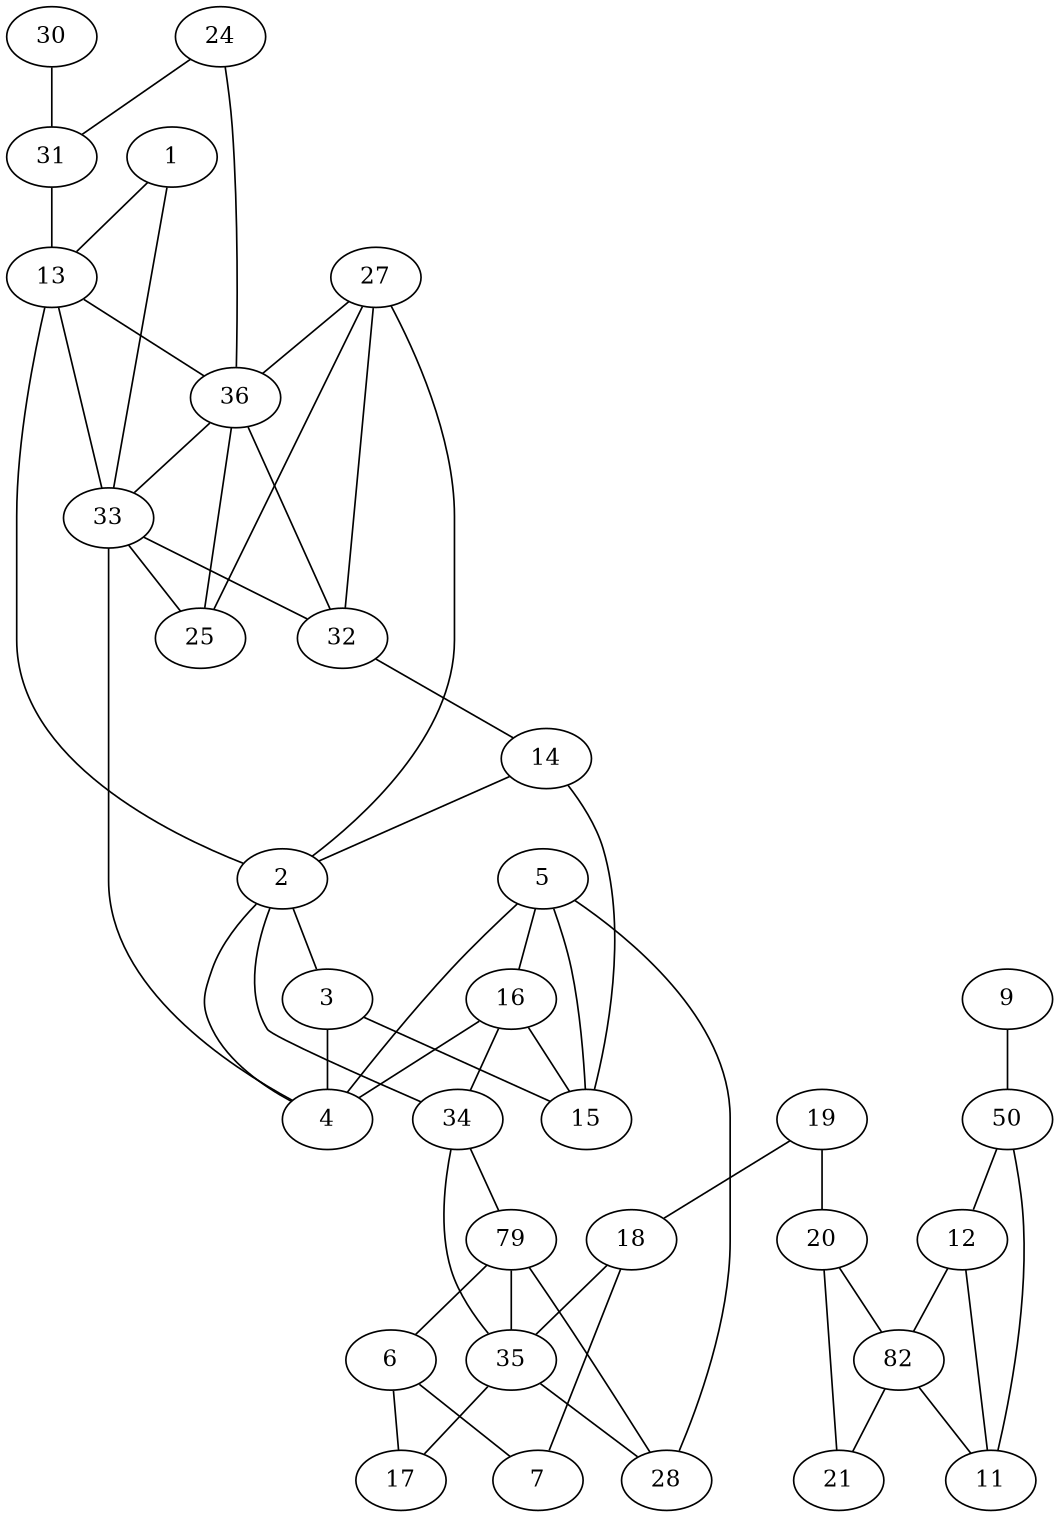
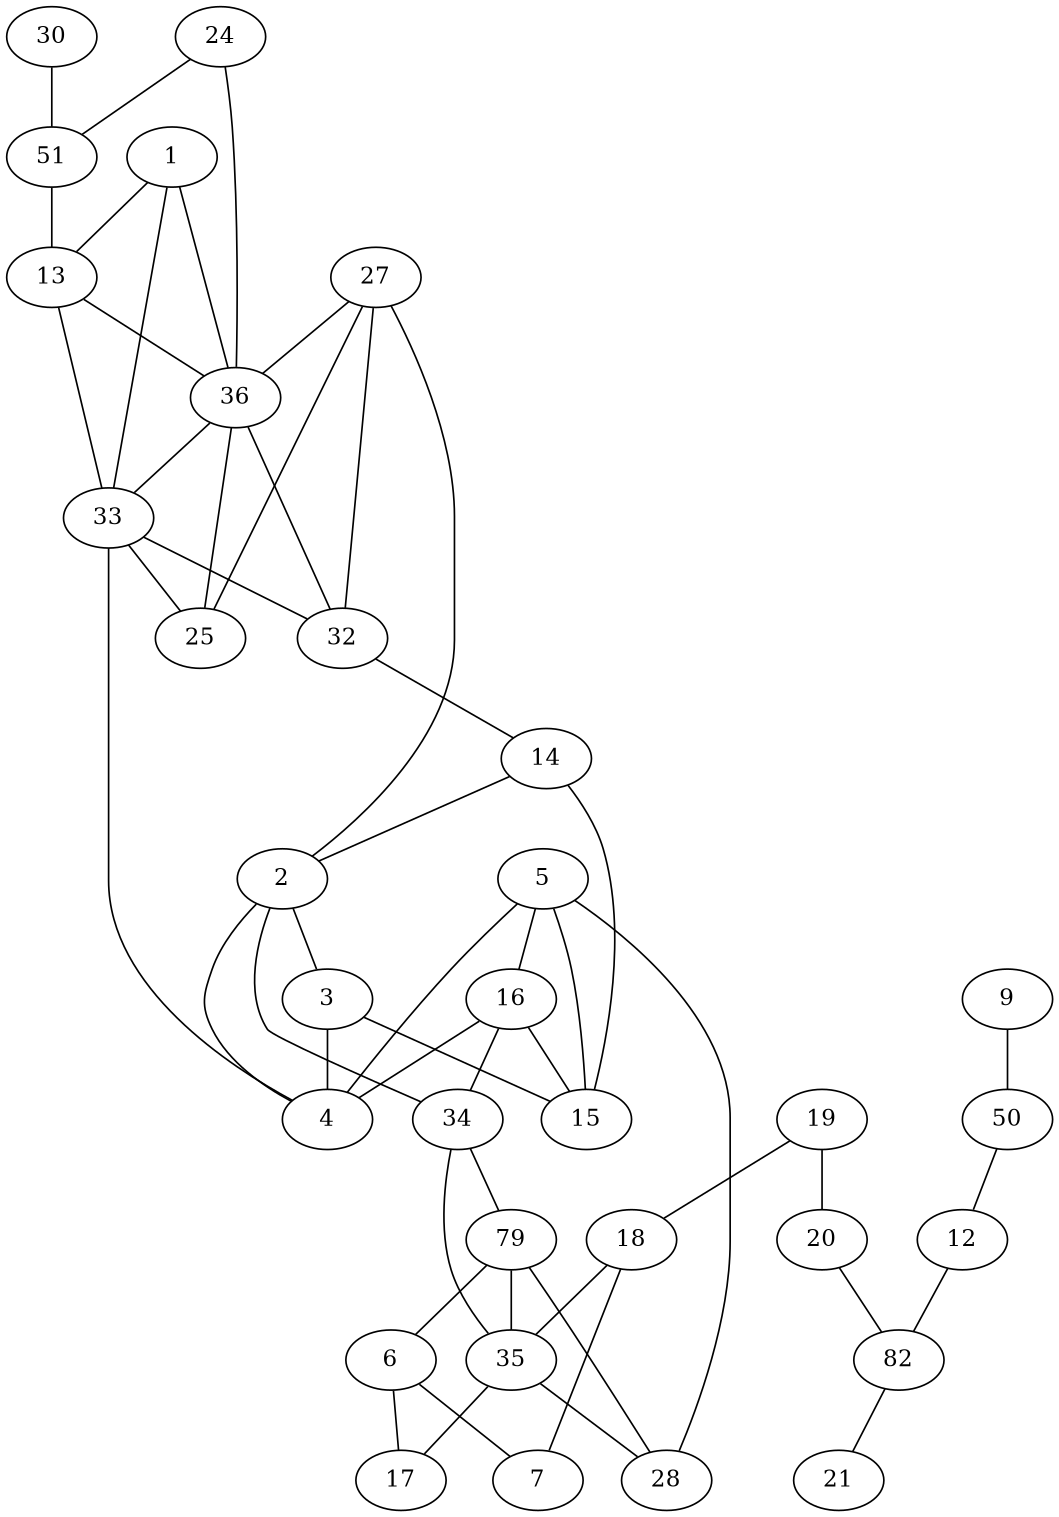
(52, 157) -> (52, 157)
none -> (204, 277)
(17, 641) -> none
(830, 1360) -> none
(991, 1480) -> none
